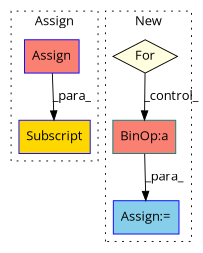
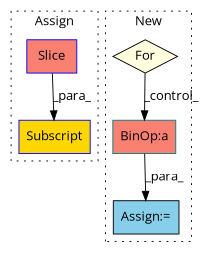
(52, 56) -> (52, 56)
(146, 217) -> (146, 217)
